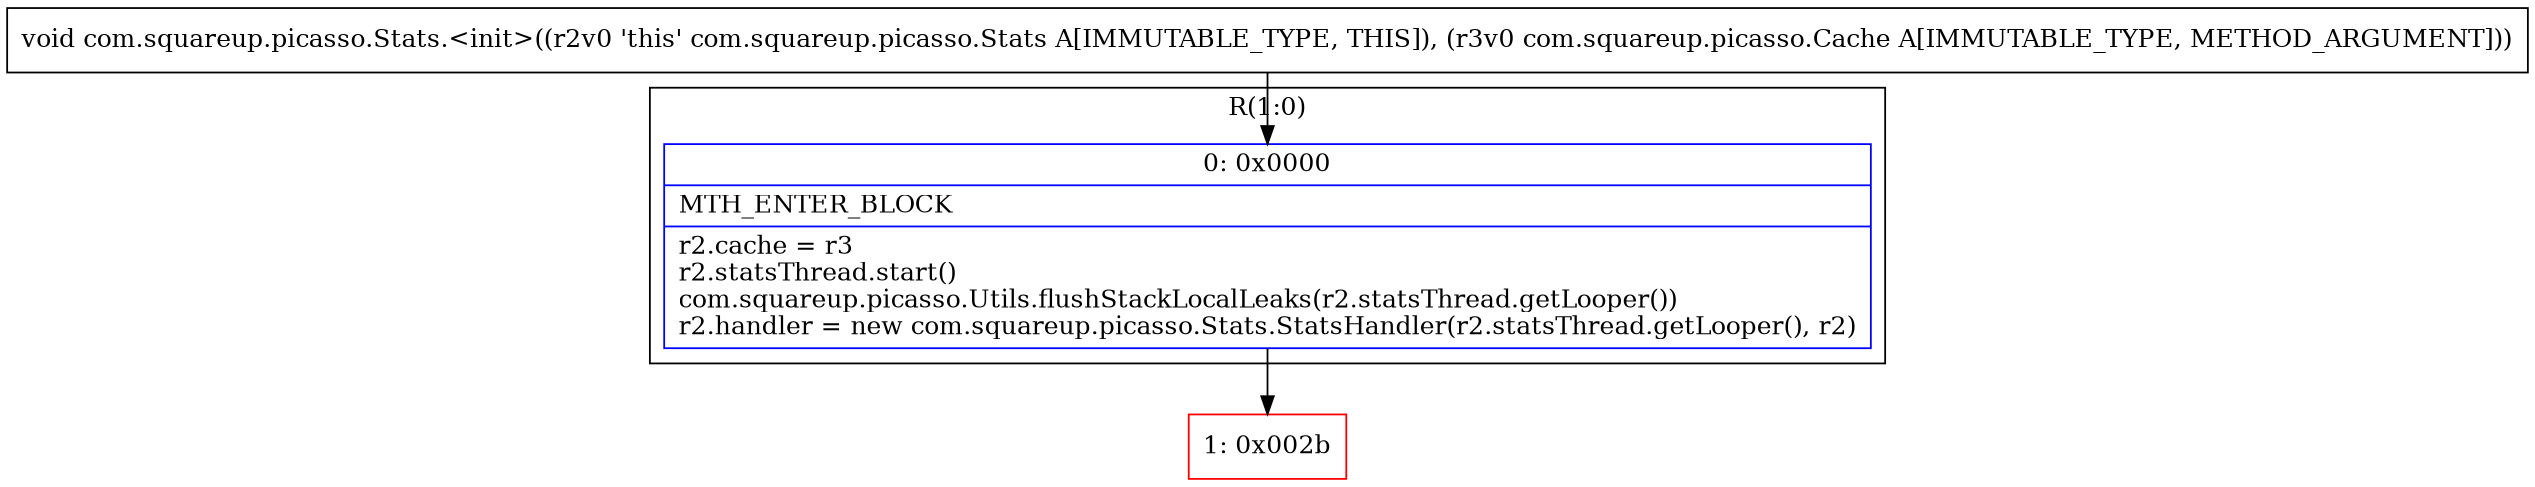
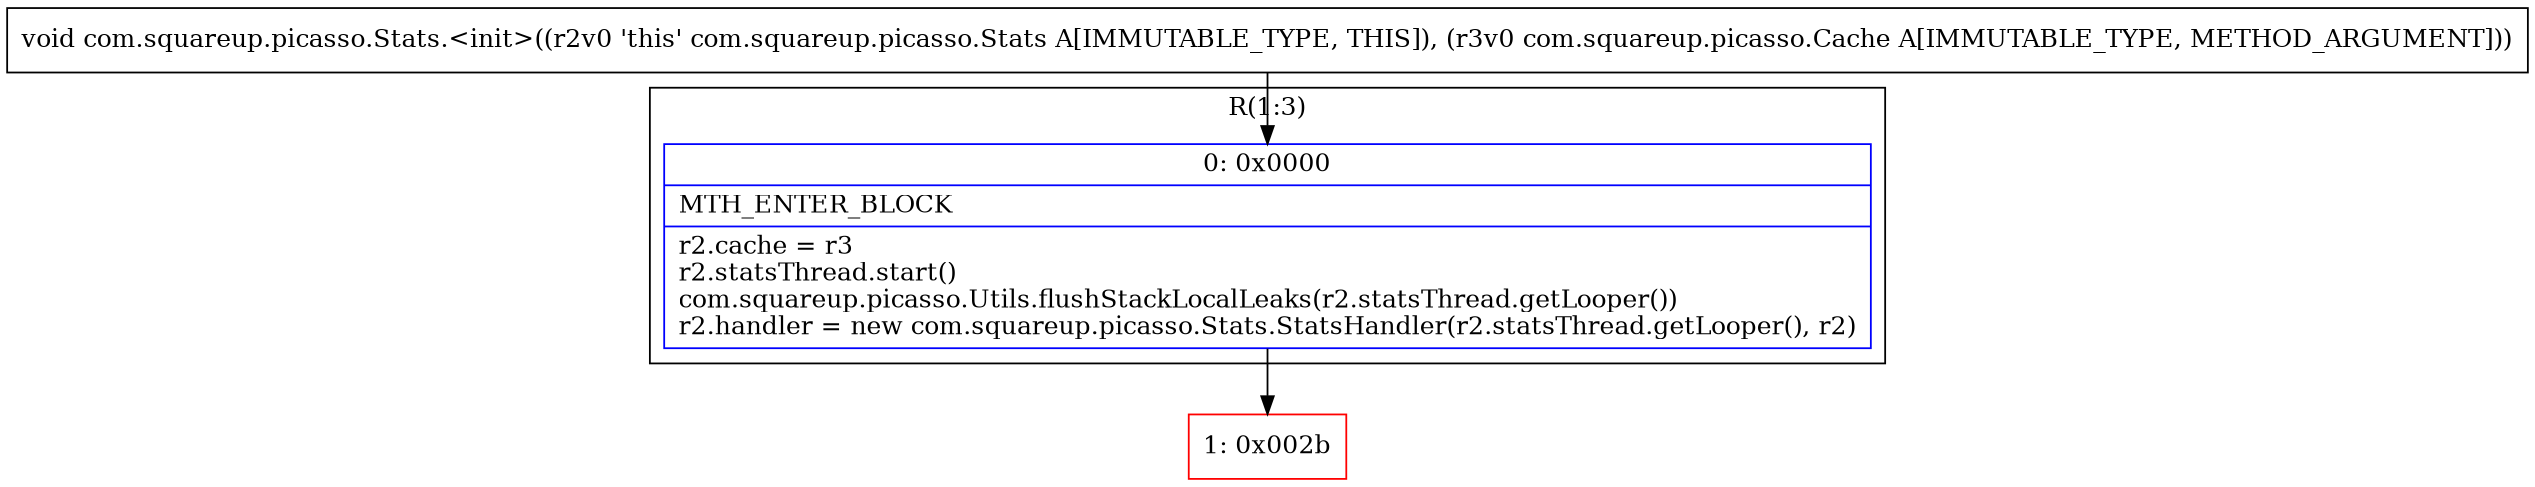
(1268, 108) -> (1268, 108)
